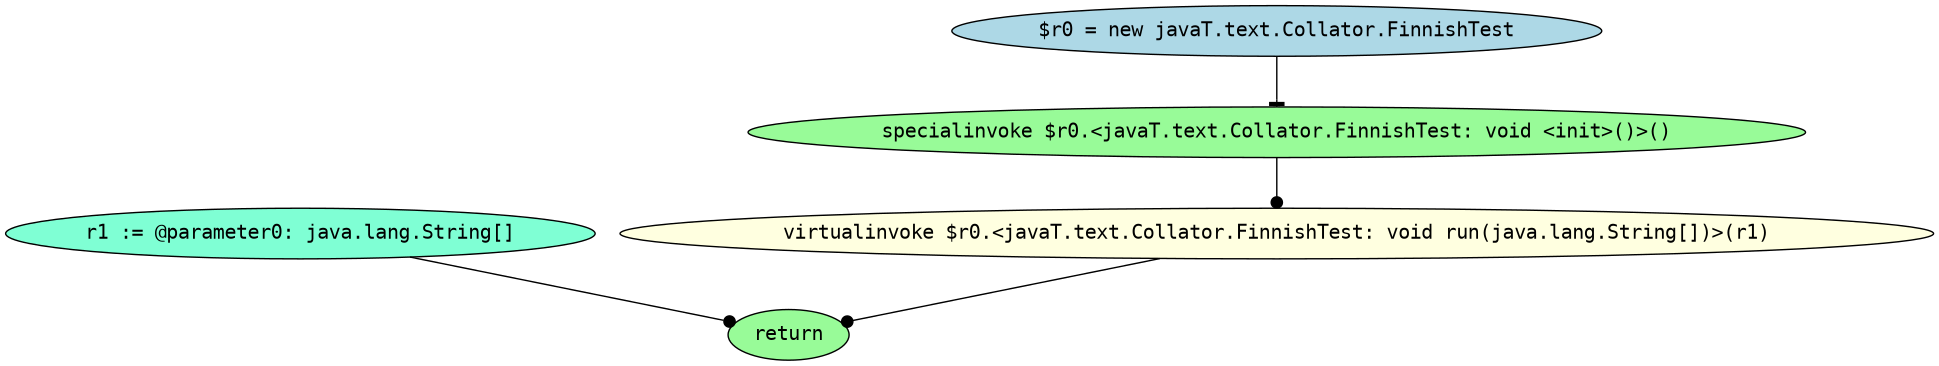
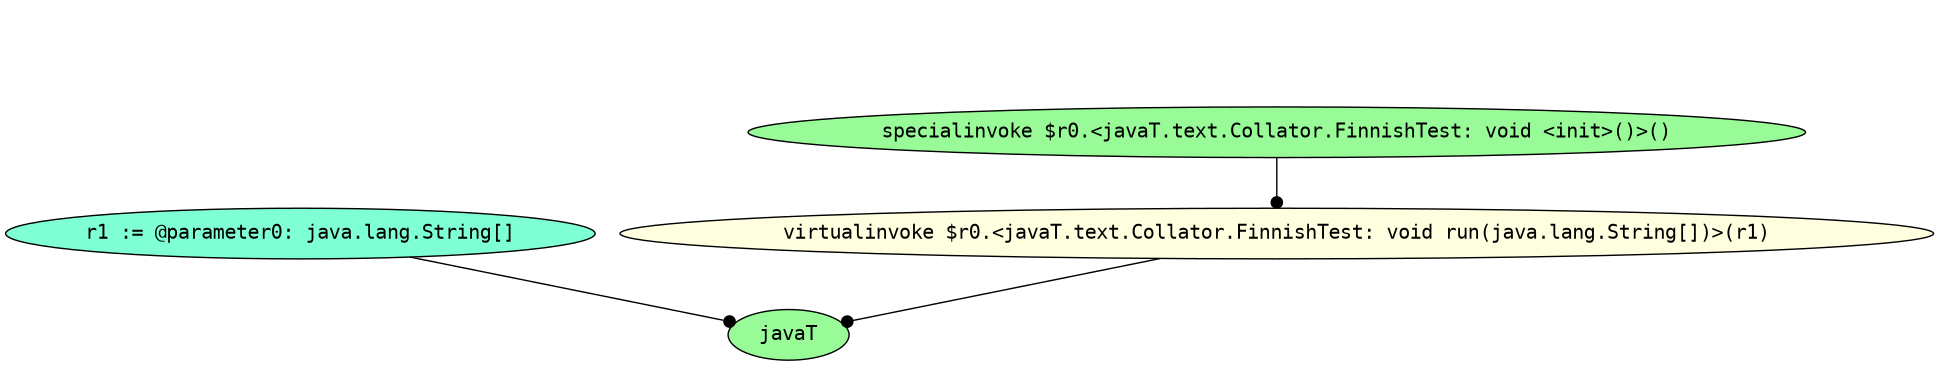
(1277, 31) -> none
(789, 335) -> (789, 335)
